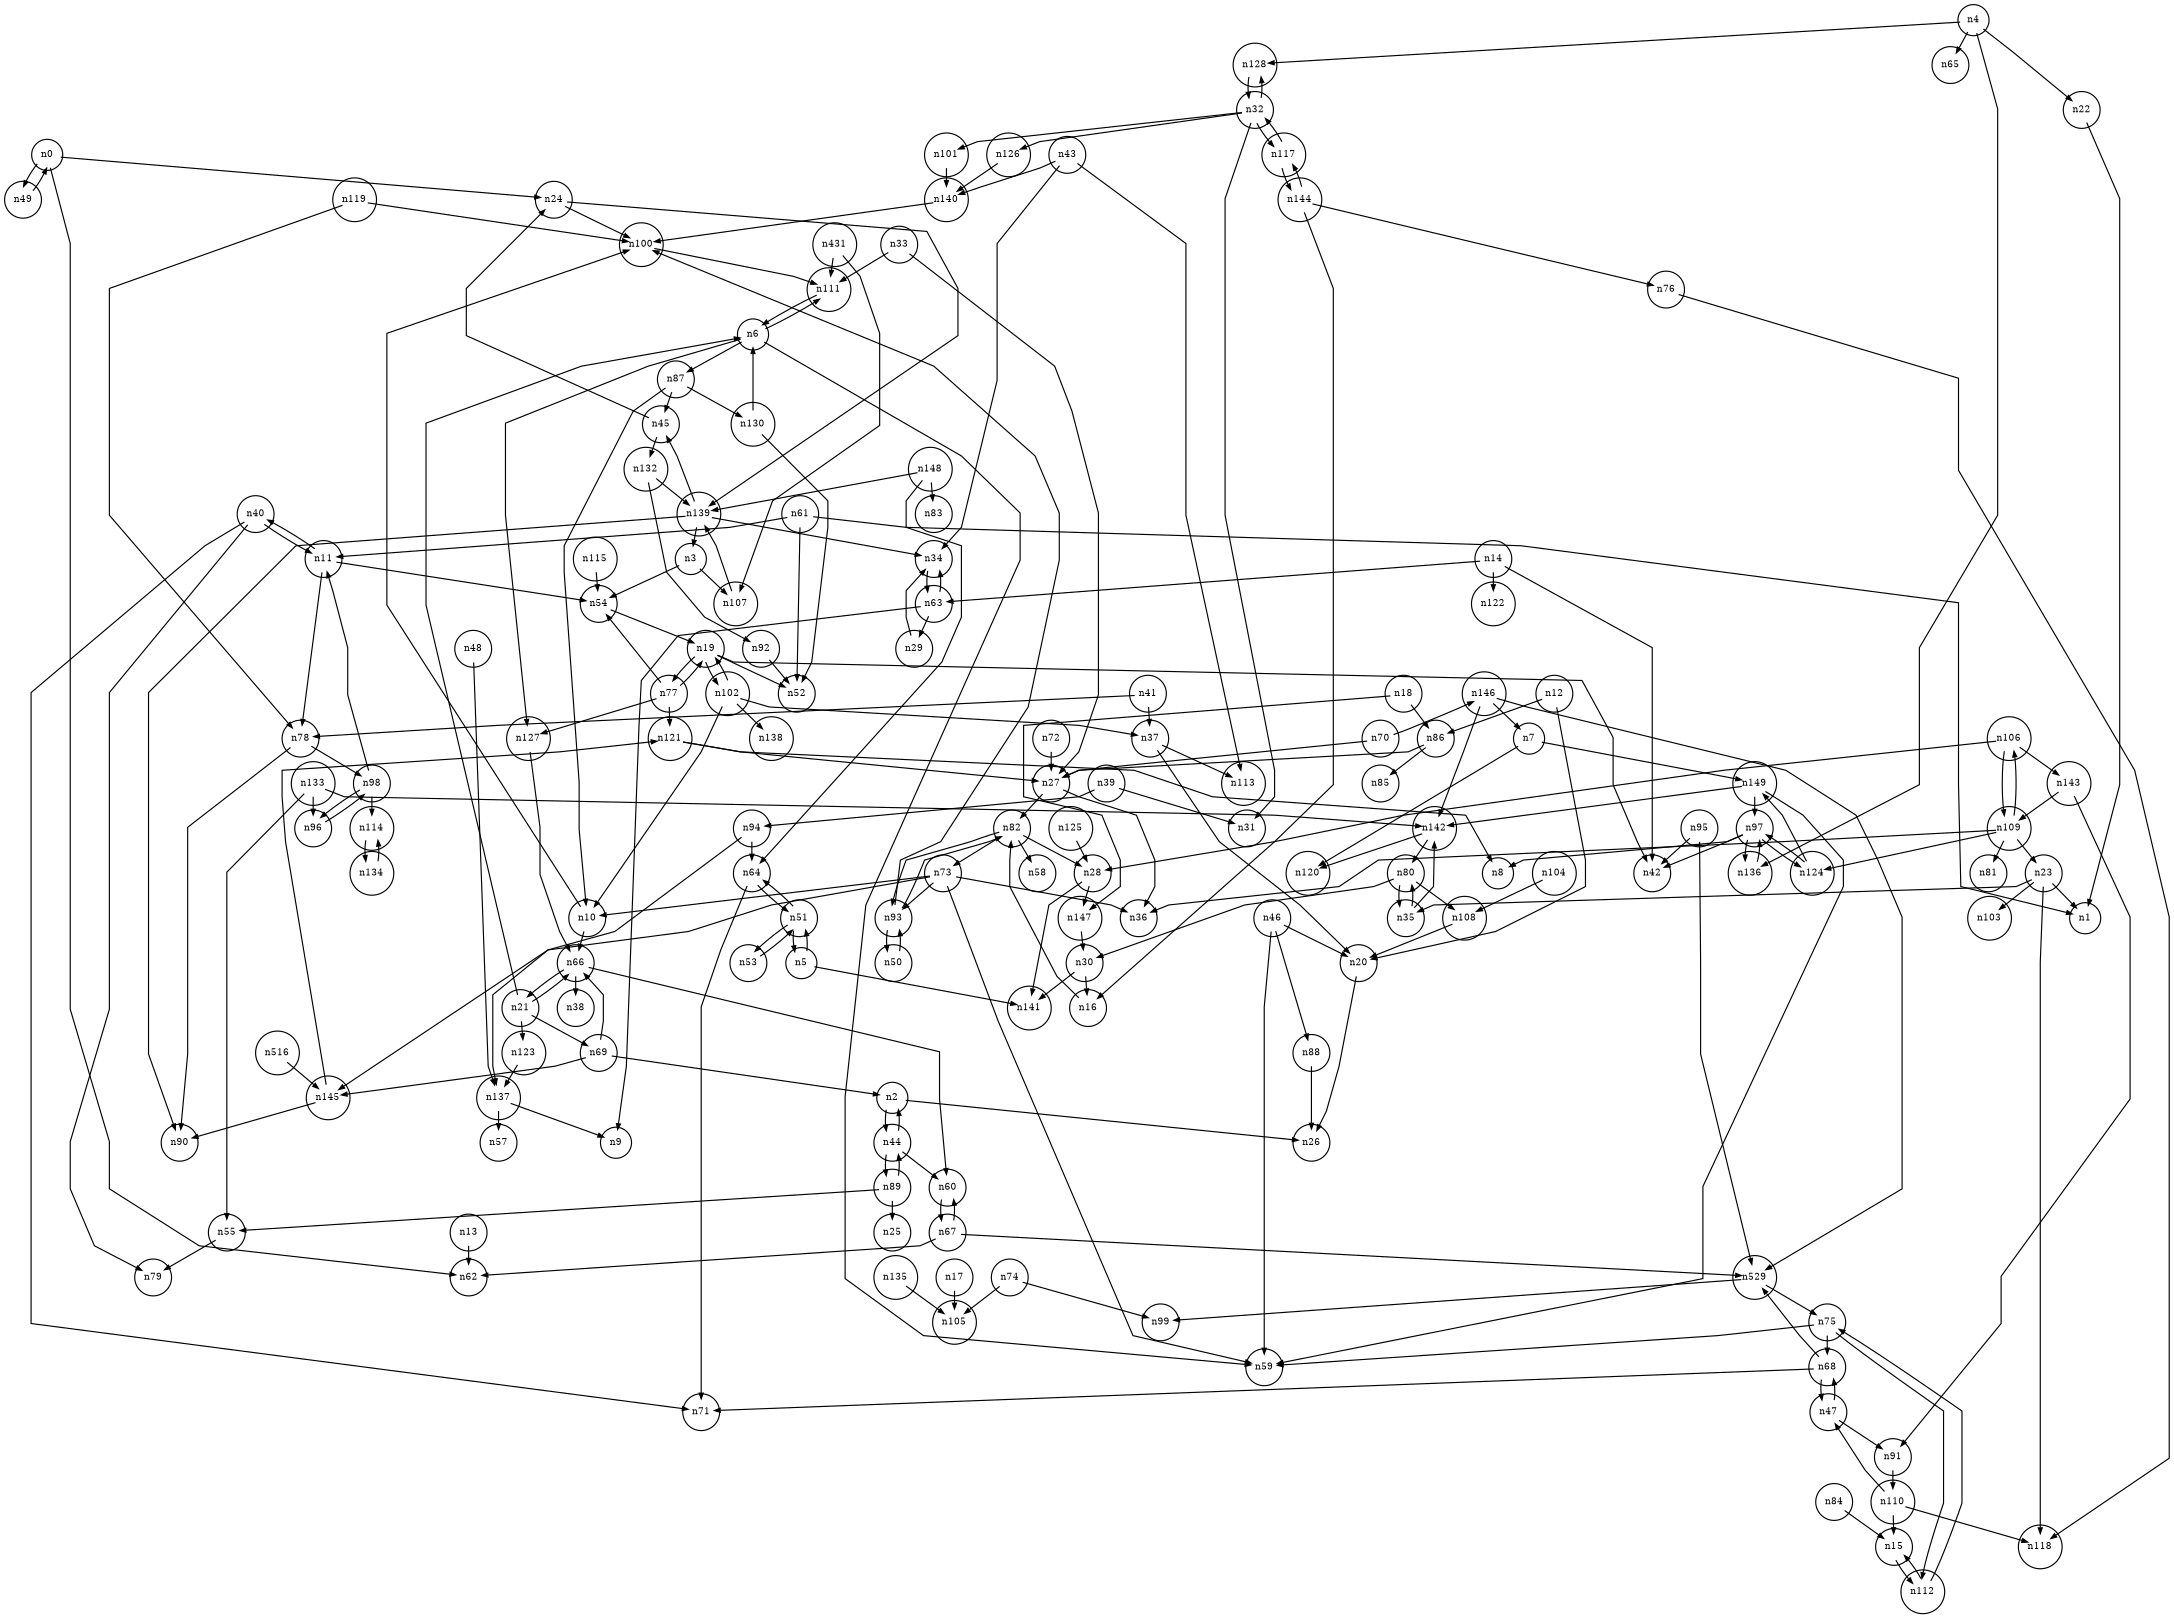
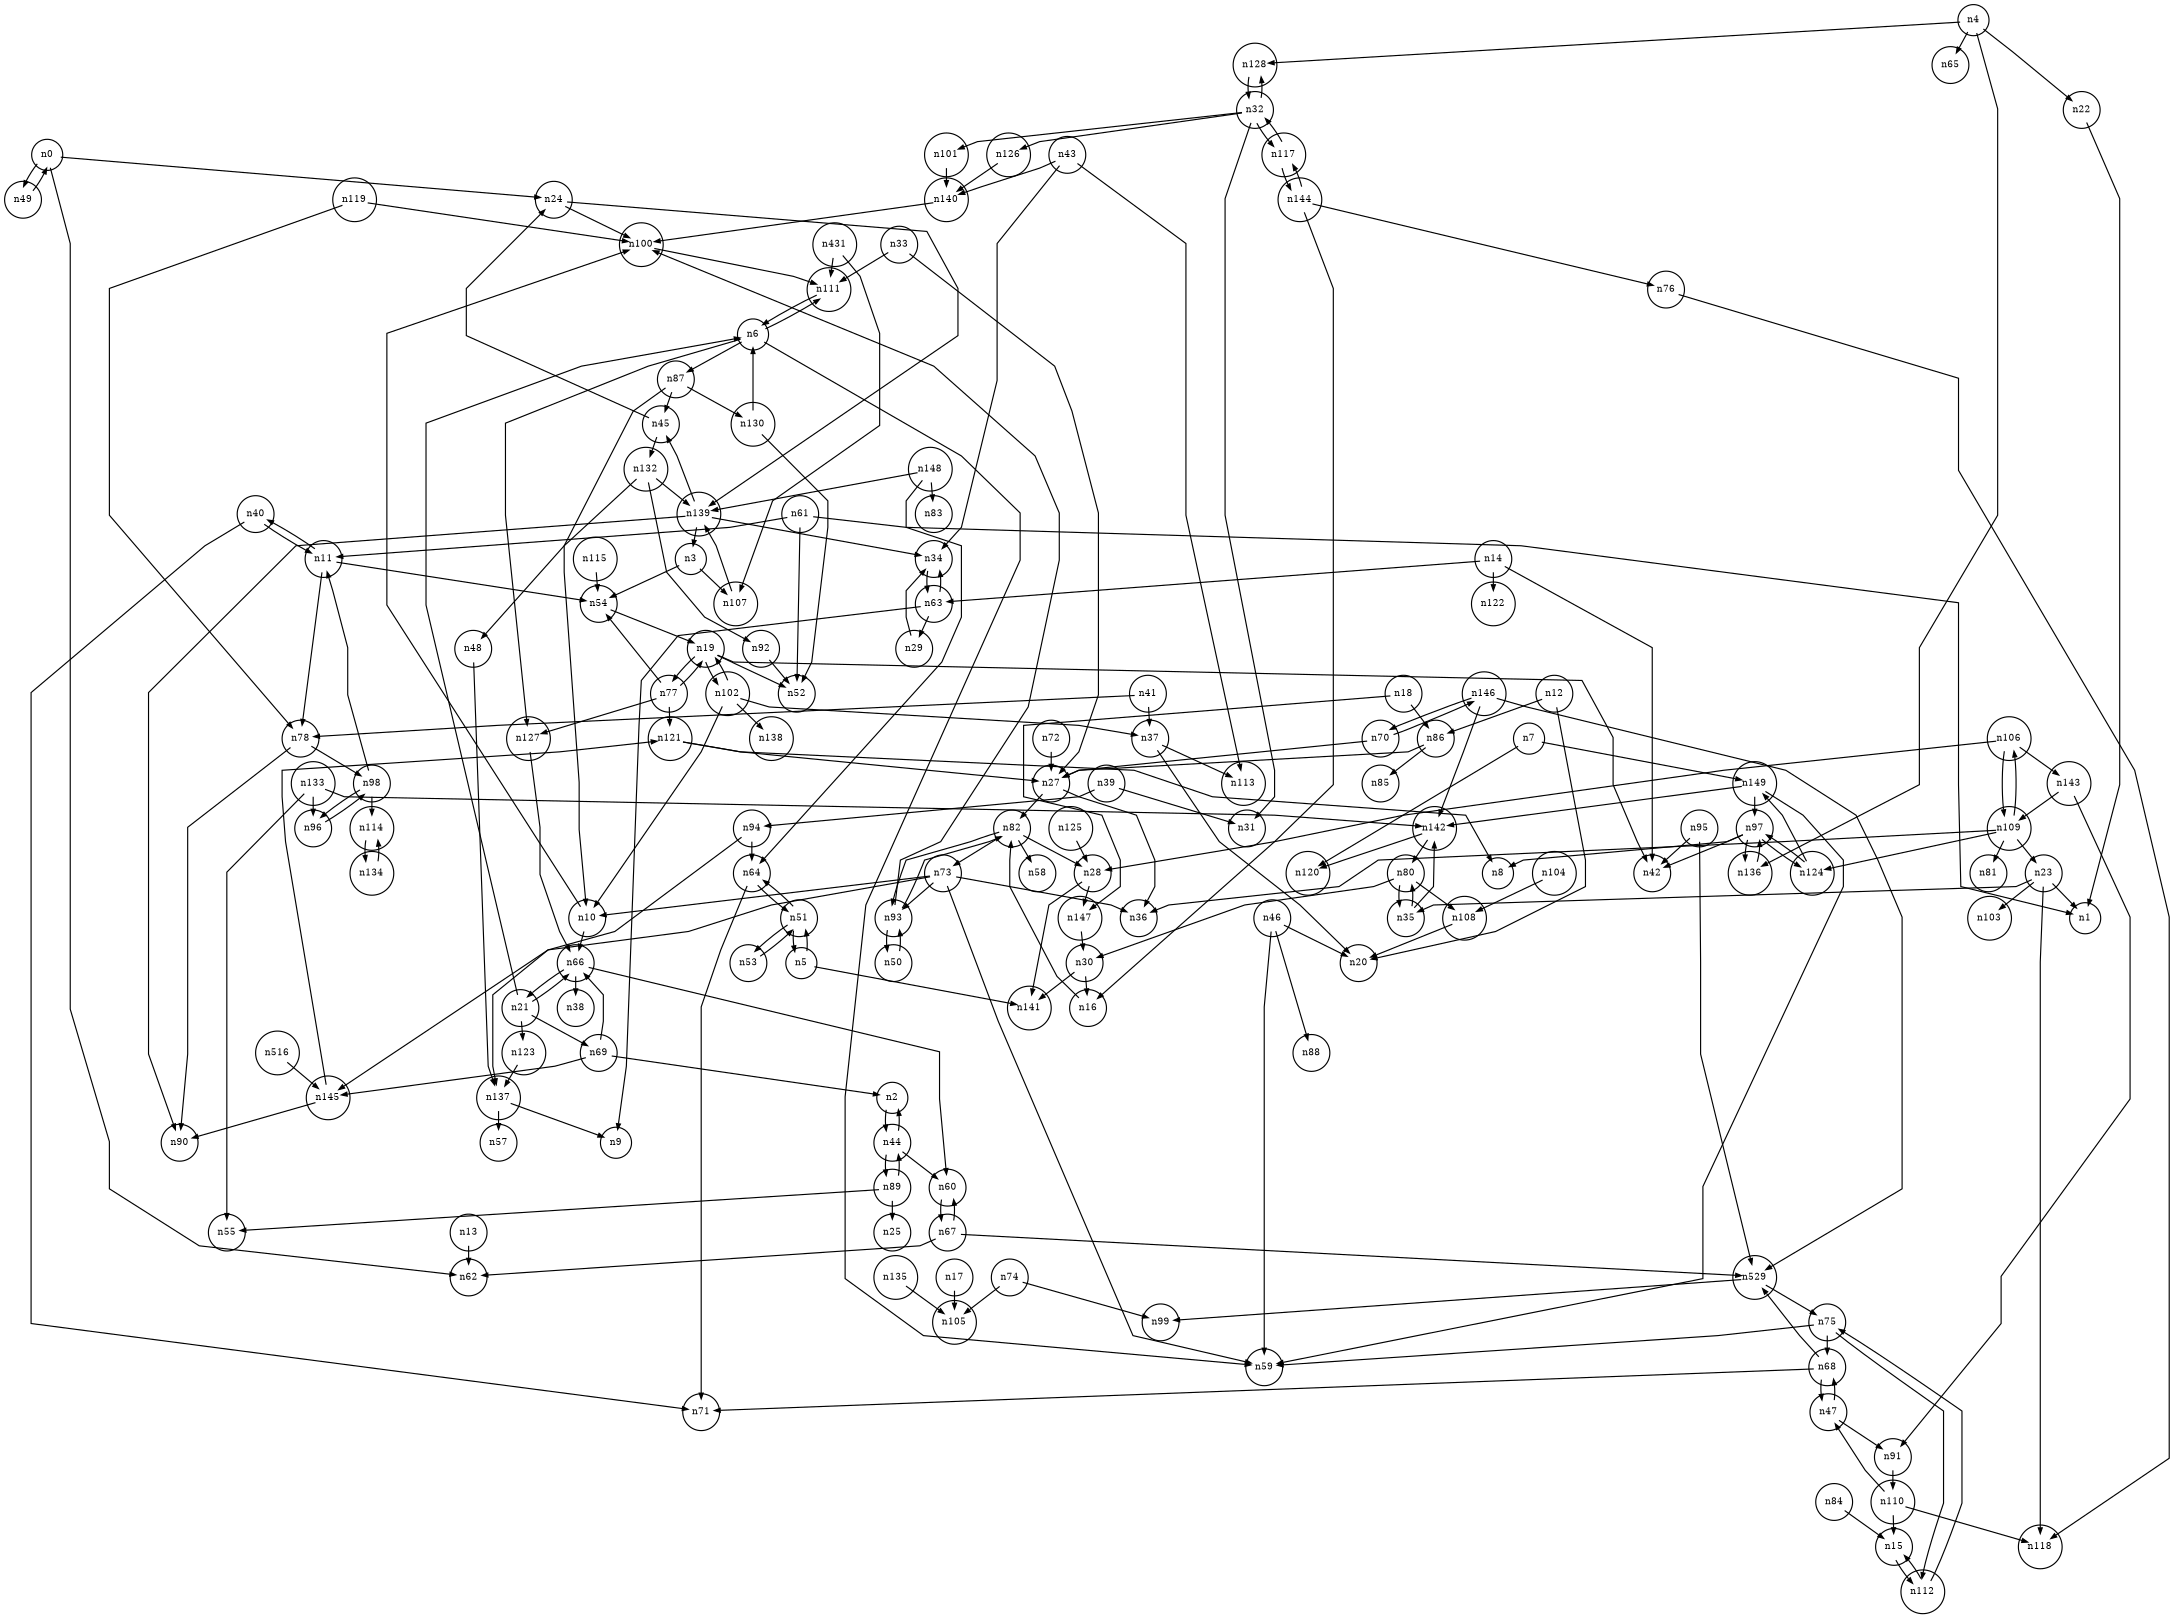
none -> (554, 557)
(1510, 719) -> (1433, 712)
(1311, 1143) -> none
(153, 1277) -> none
